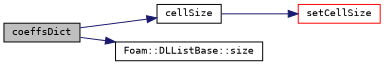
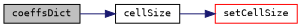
(189, 51) -> none
